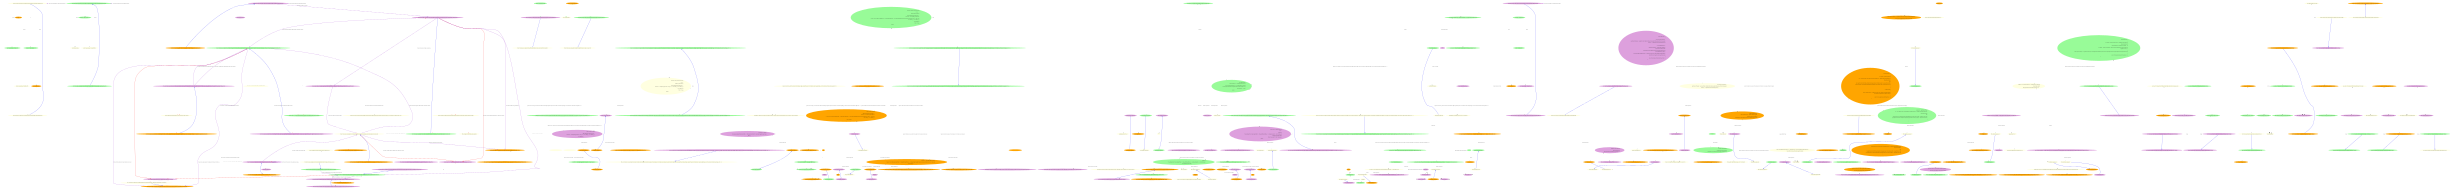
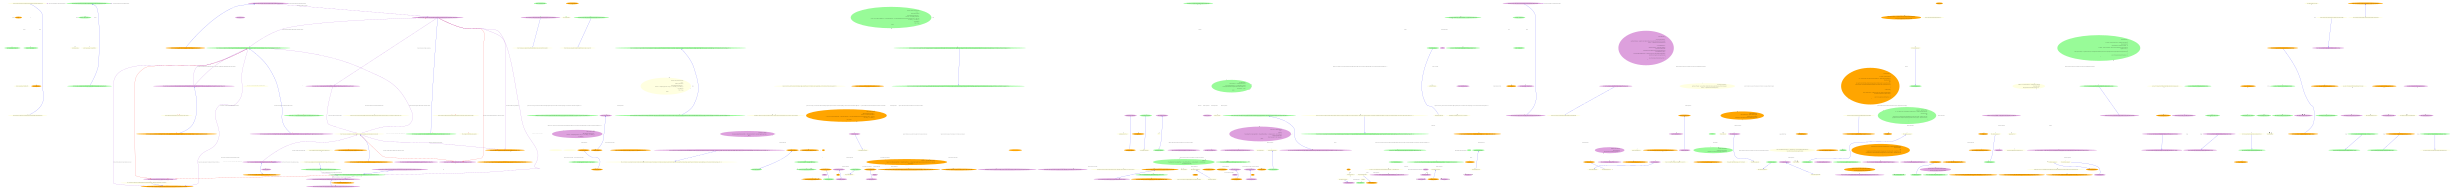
(1350, 175) -> (1350, 175)
